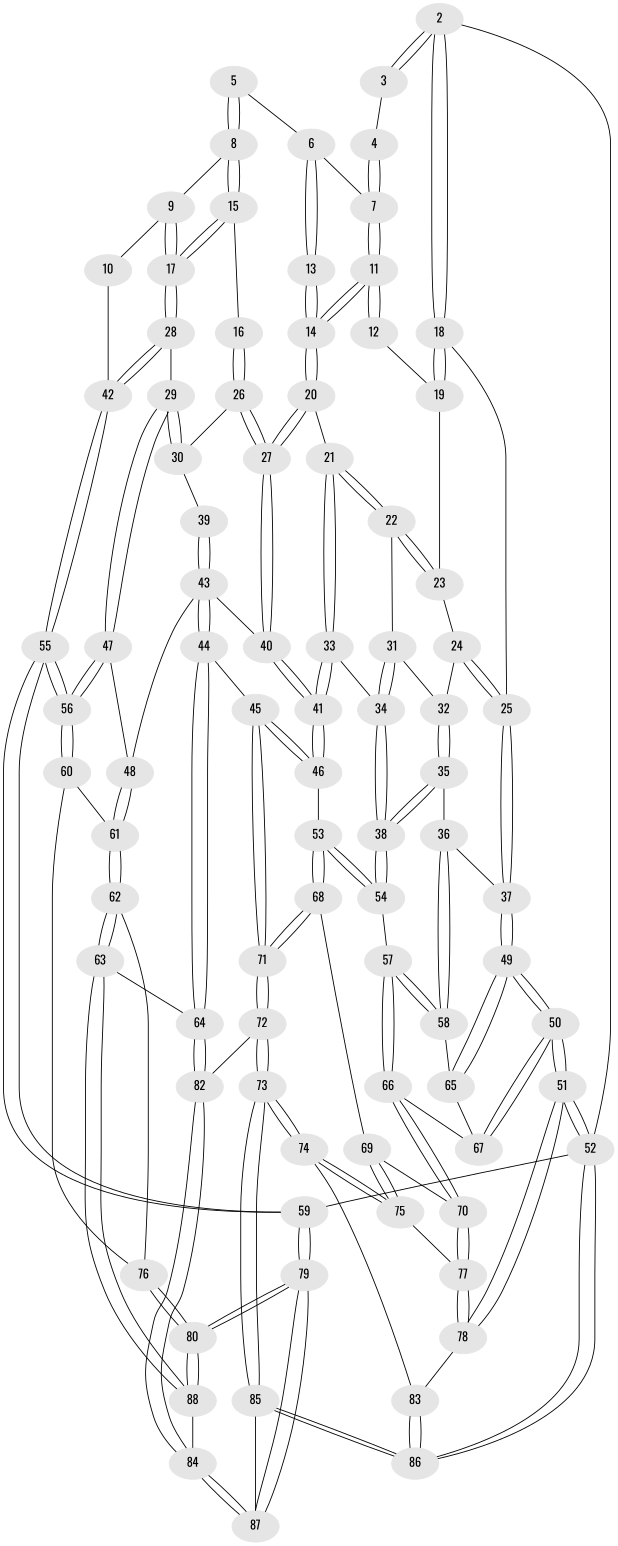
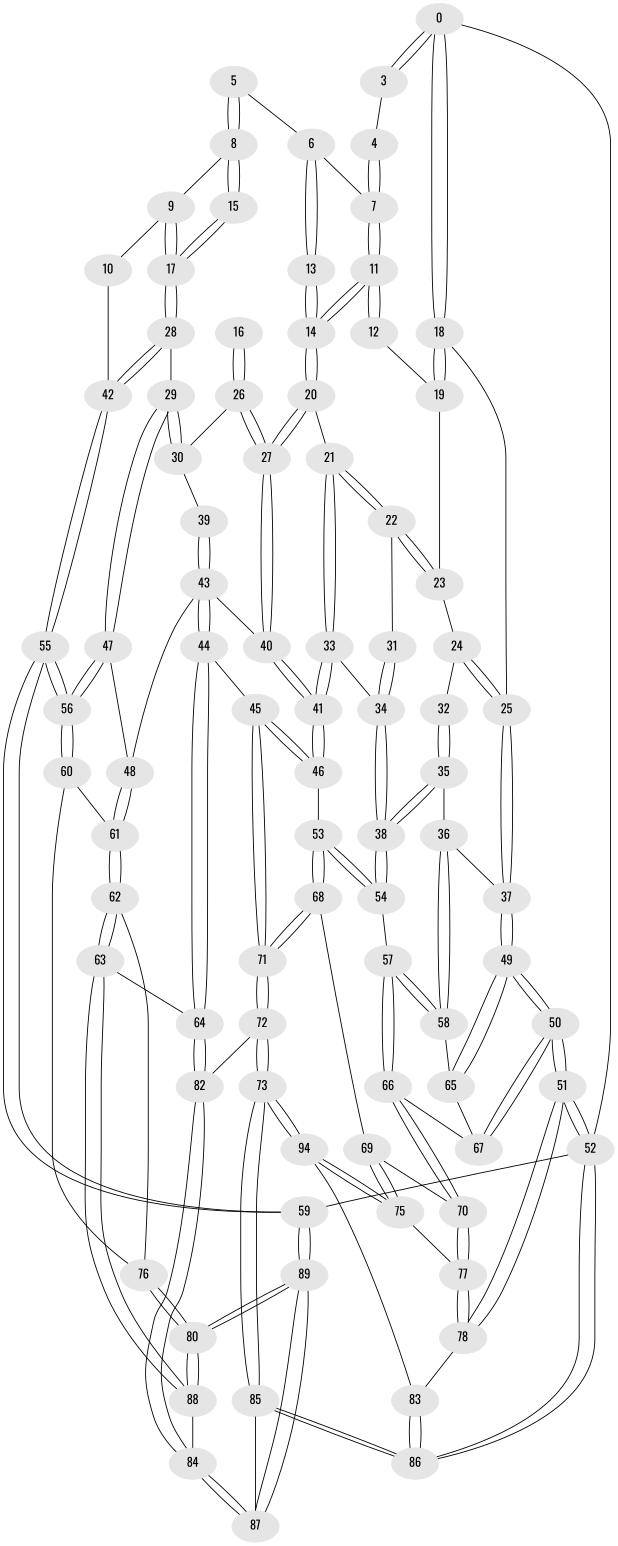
(440, 19) -> (440, 19)
(236, 270) -> none
(418, 679) -> none
(304, 1150) -> (304, 1150)
(304, 1275) -> (304, 1275)
